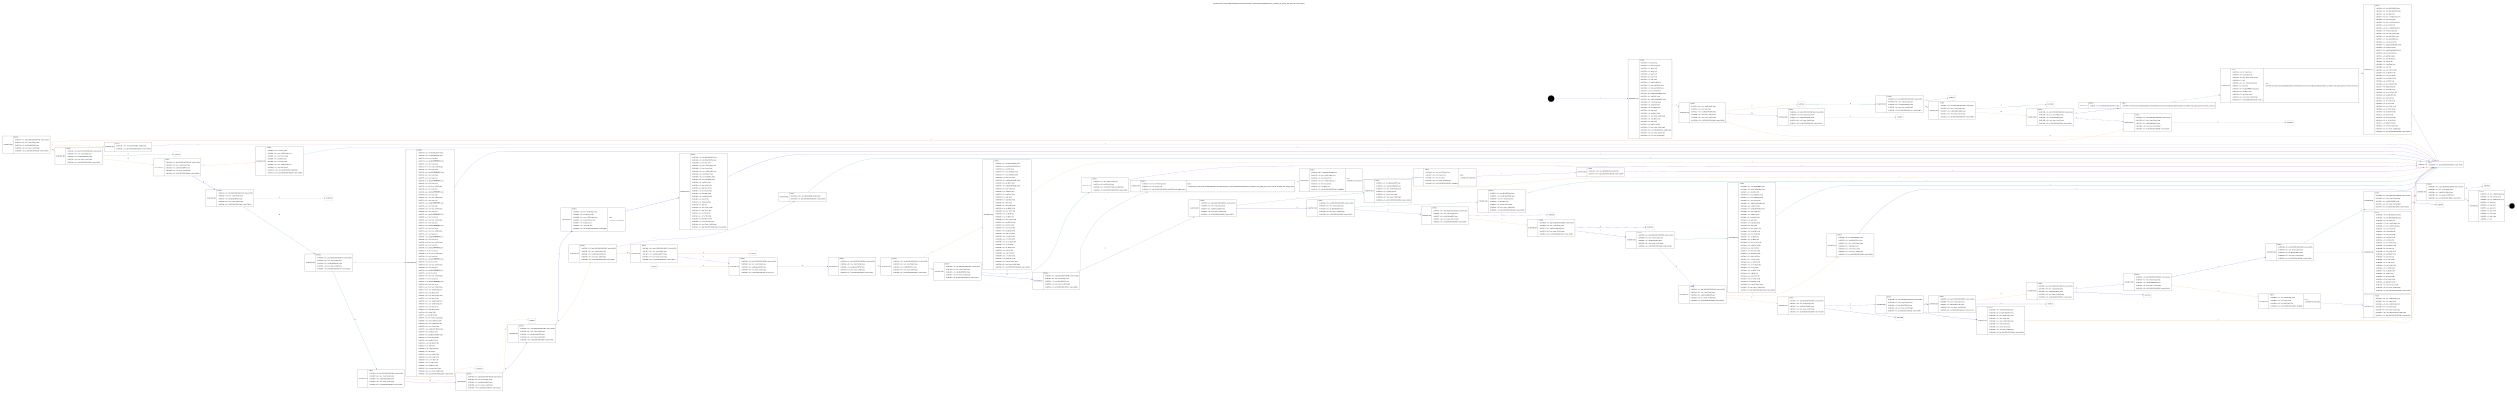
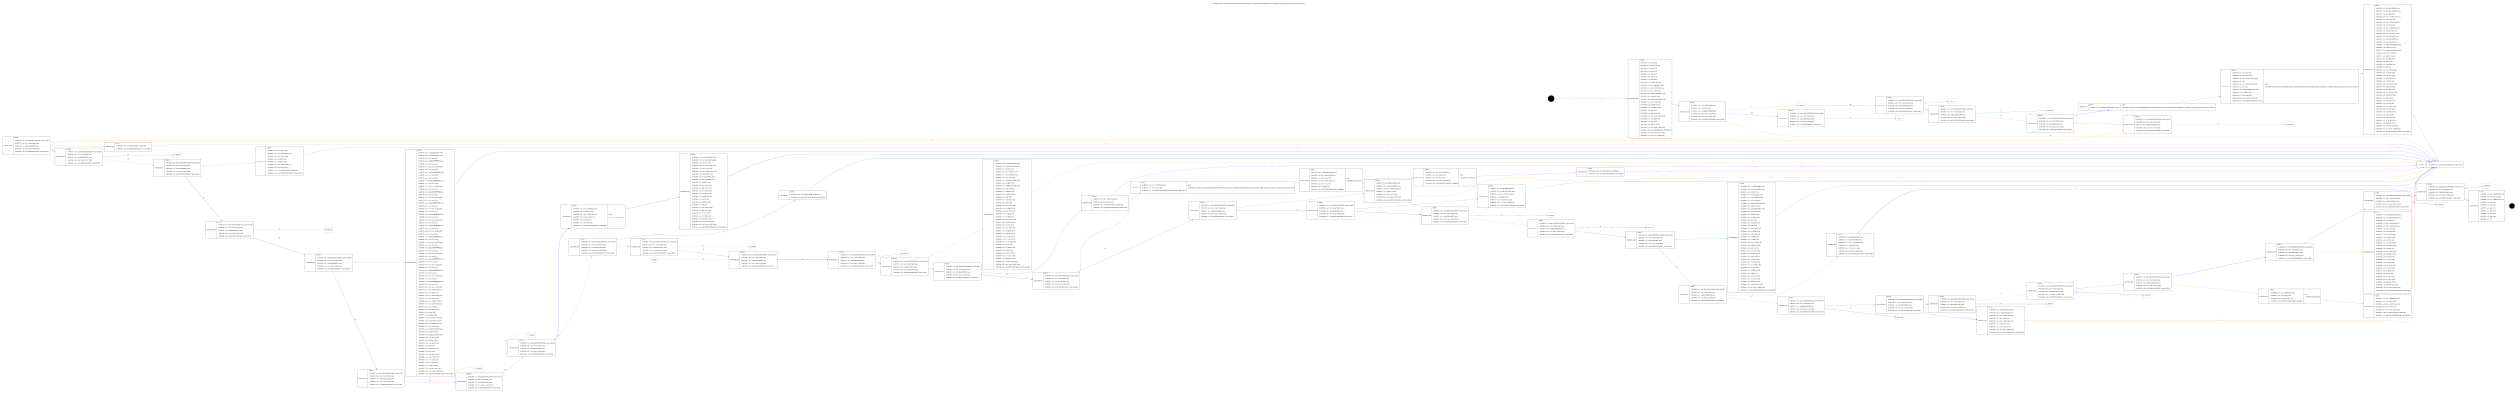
none -> (905, 253)
